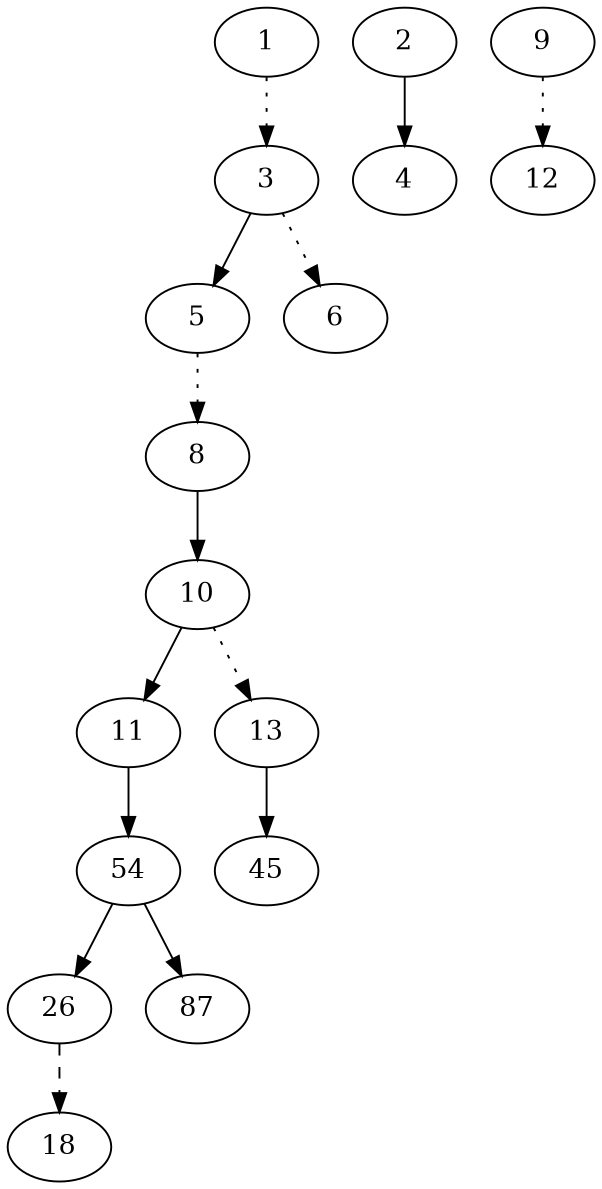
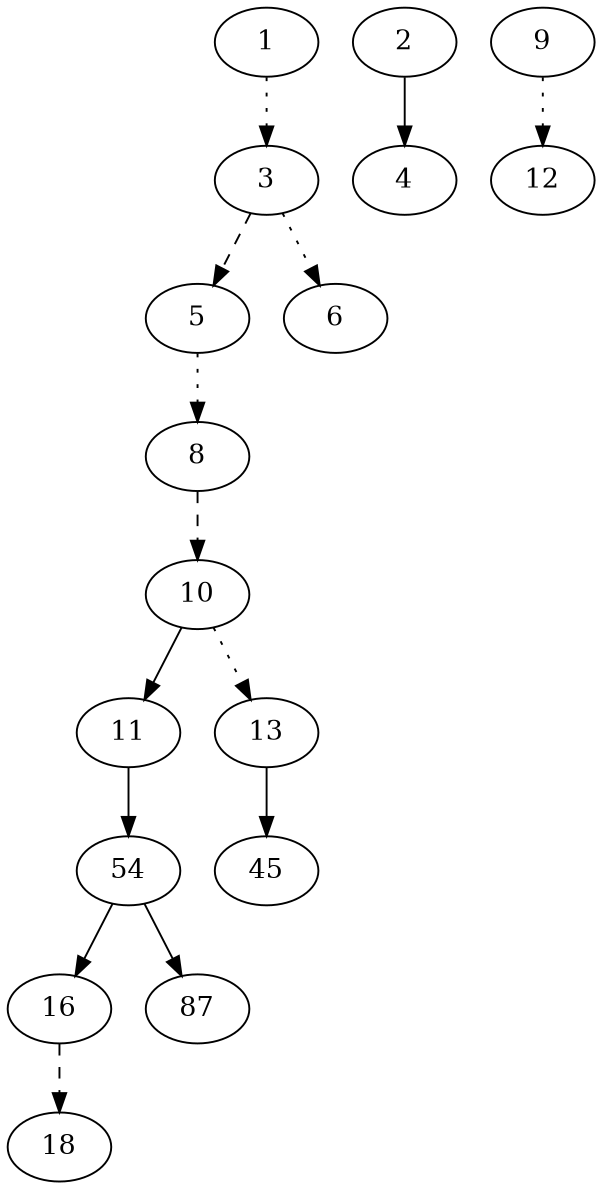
(237, 241) -> (237, 241)
(198, 516) -> (198, 516)
(59, 1009) -> (59, 1009)
